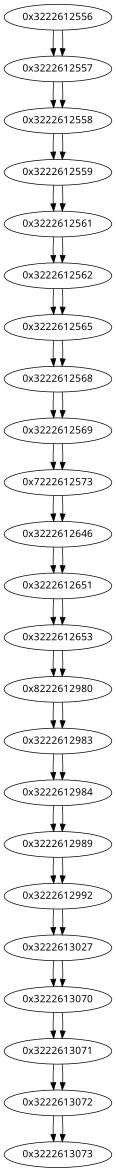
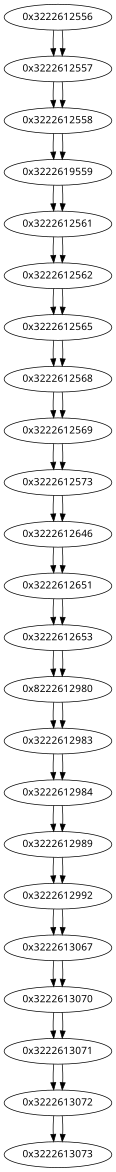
(58, 172) -> (58, 172)
(58, 483) -> (58, 483)
(58, 948) -> (58, 948)
